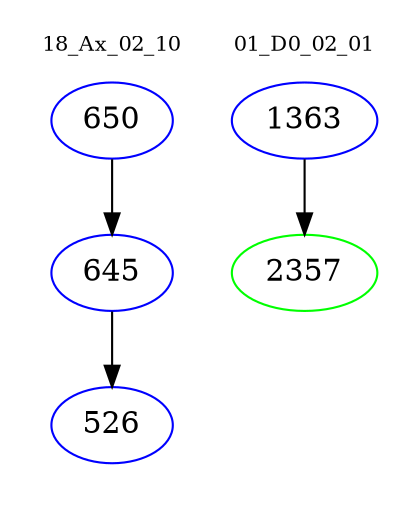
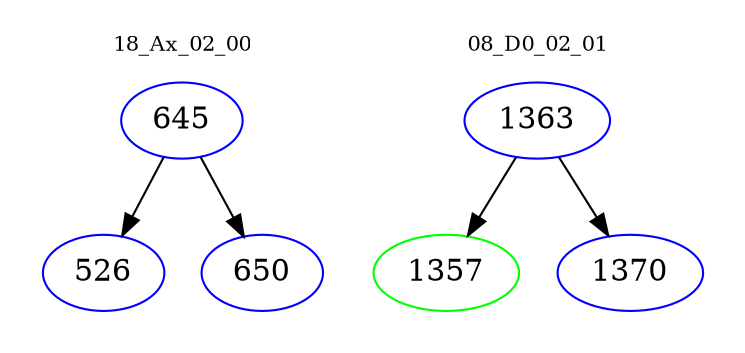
(112, 45) -> (183, 45)
(305, 45) -> (538, 45)
(112, 186) -> (217, 187)
(305, 273) -> (446, 273)
none -> (630, 273)
